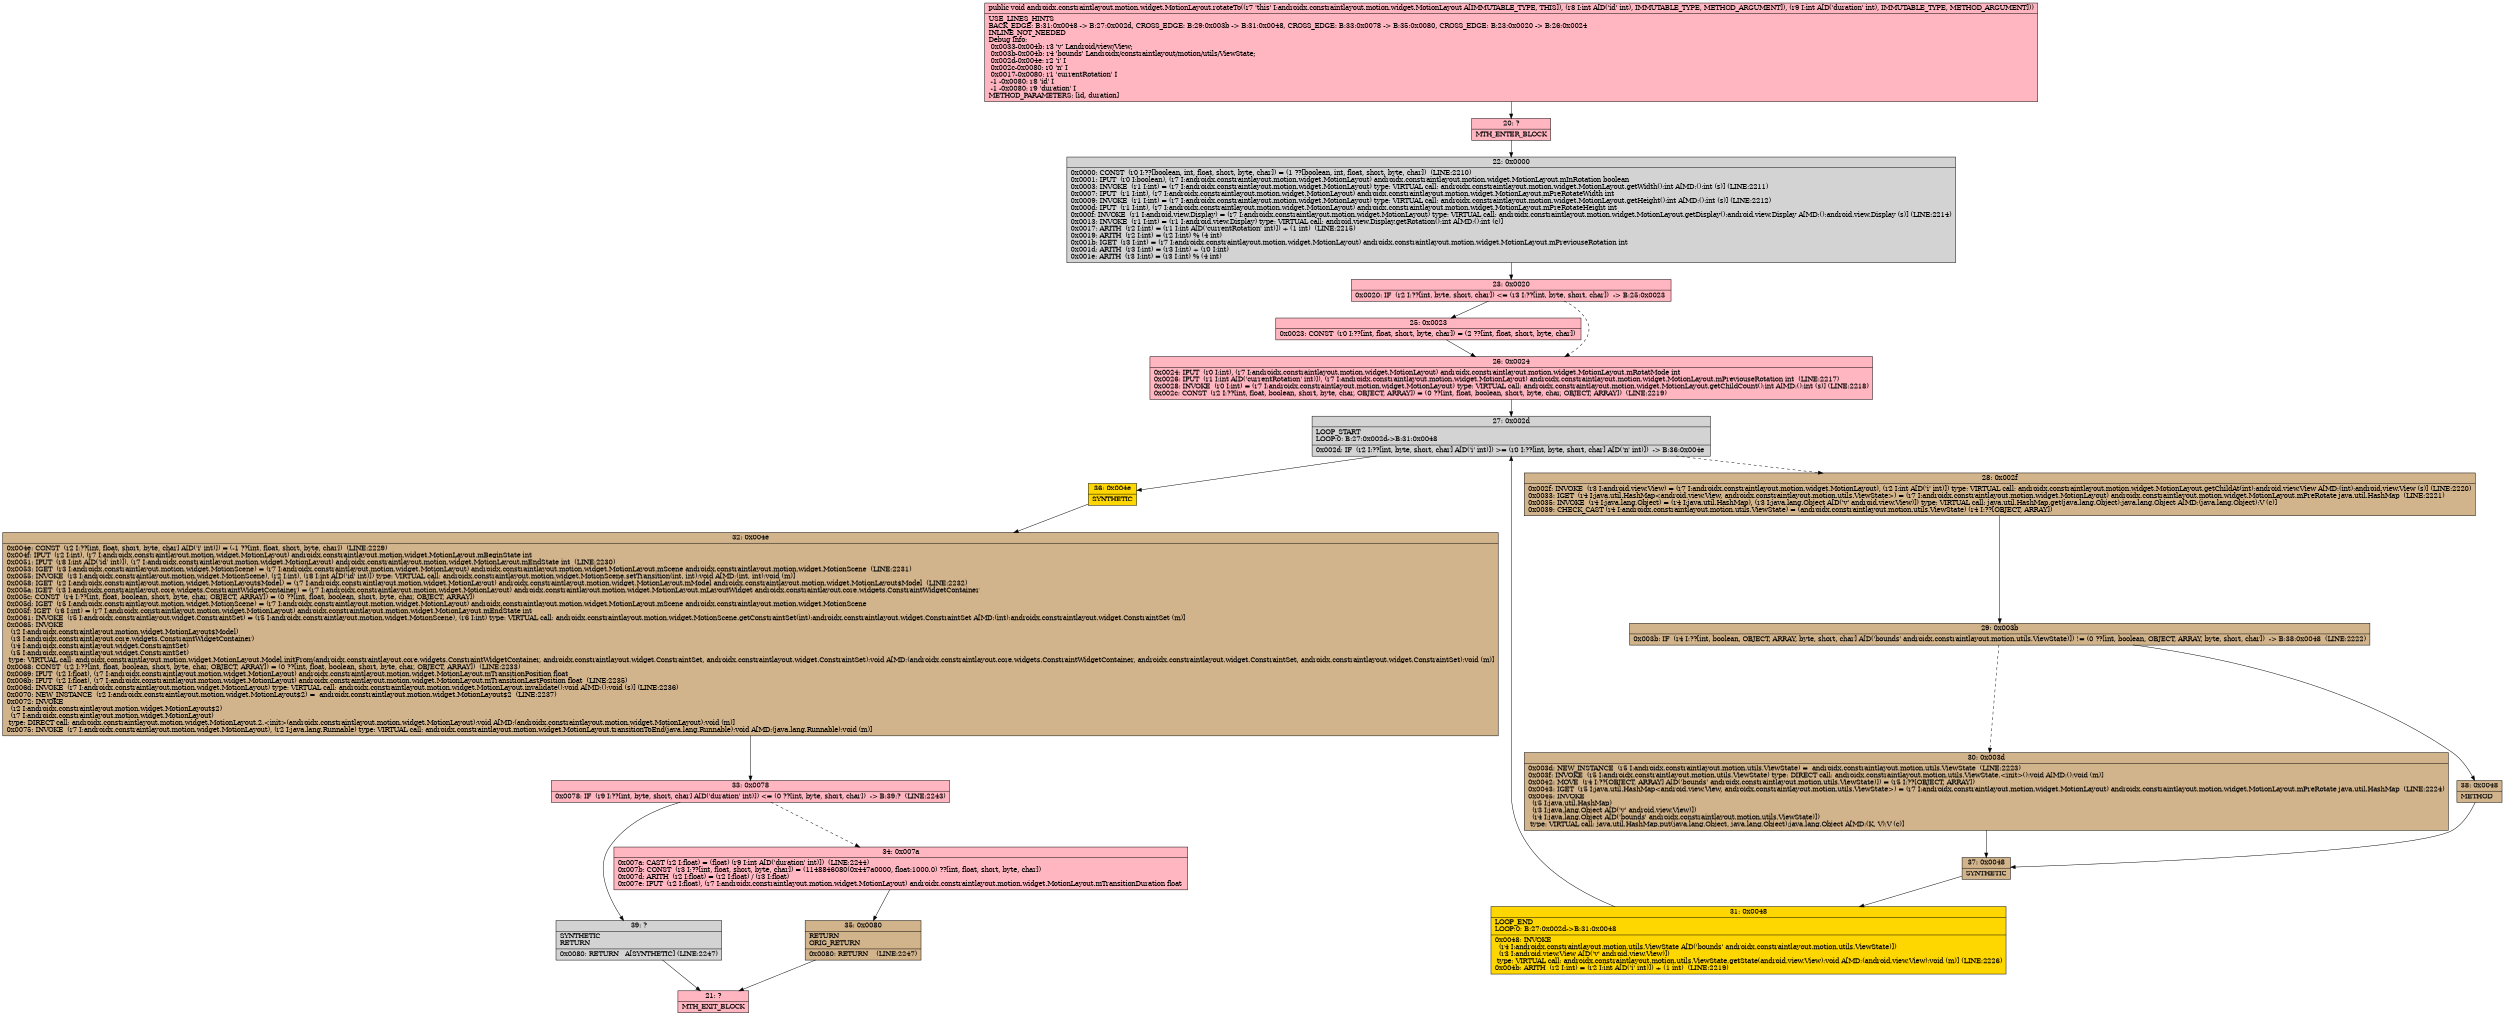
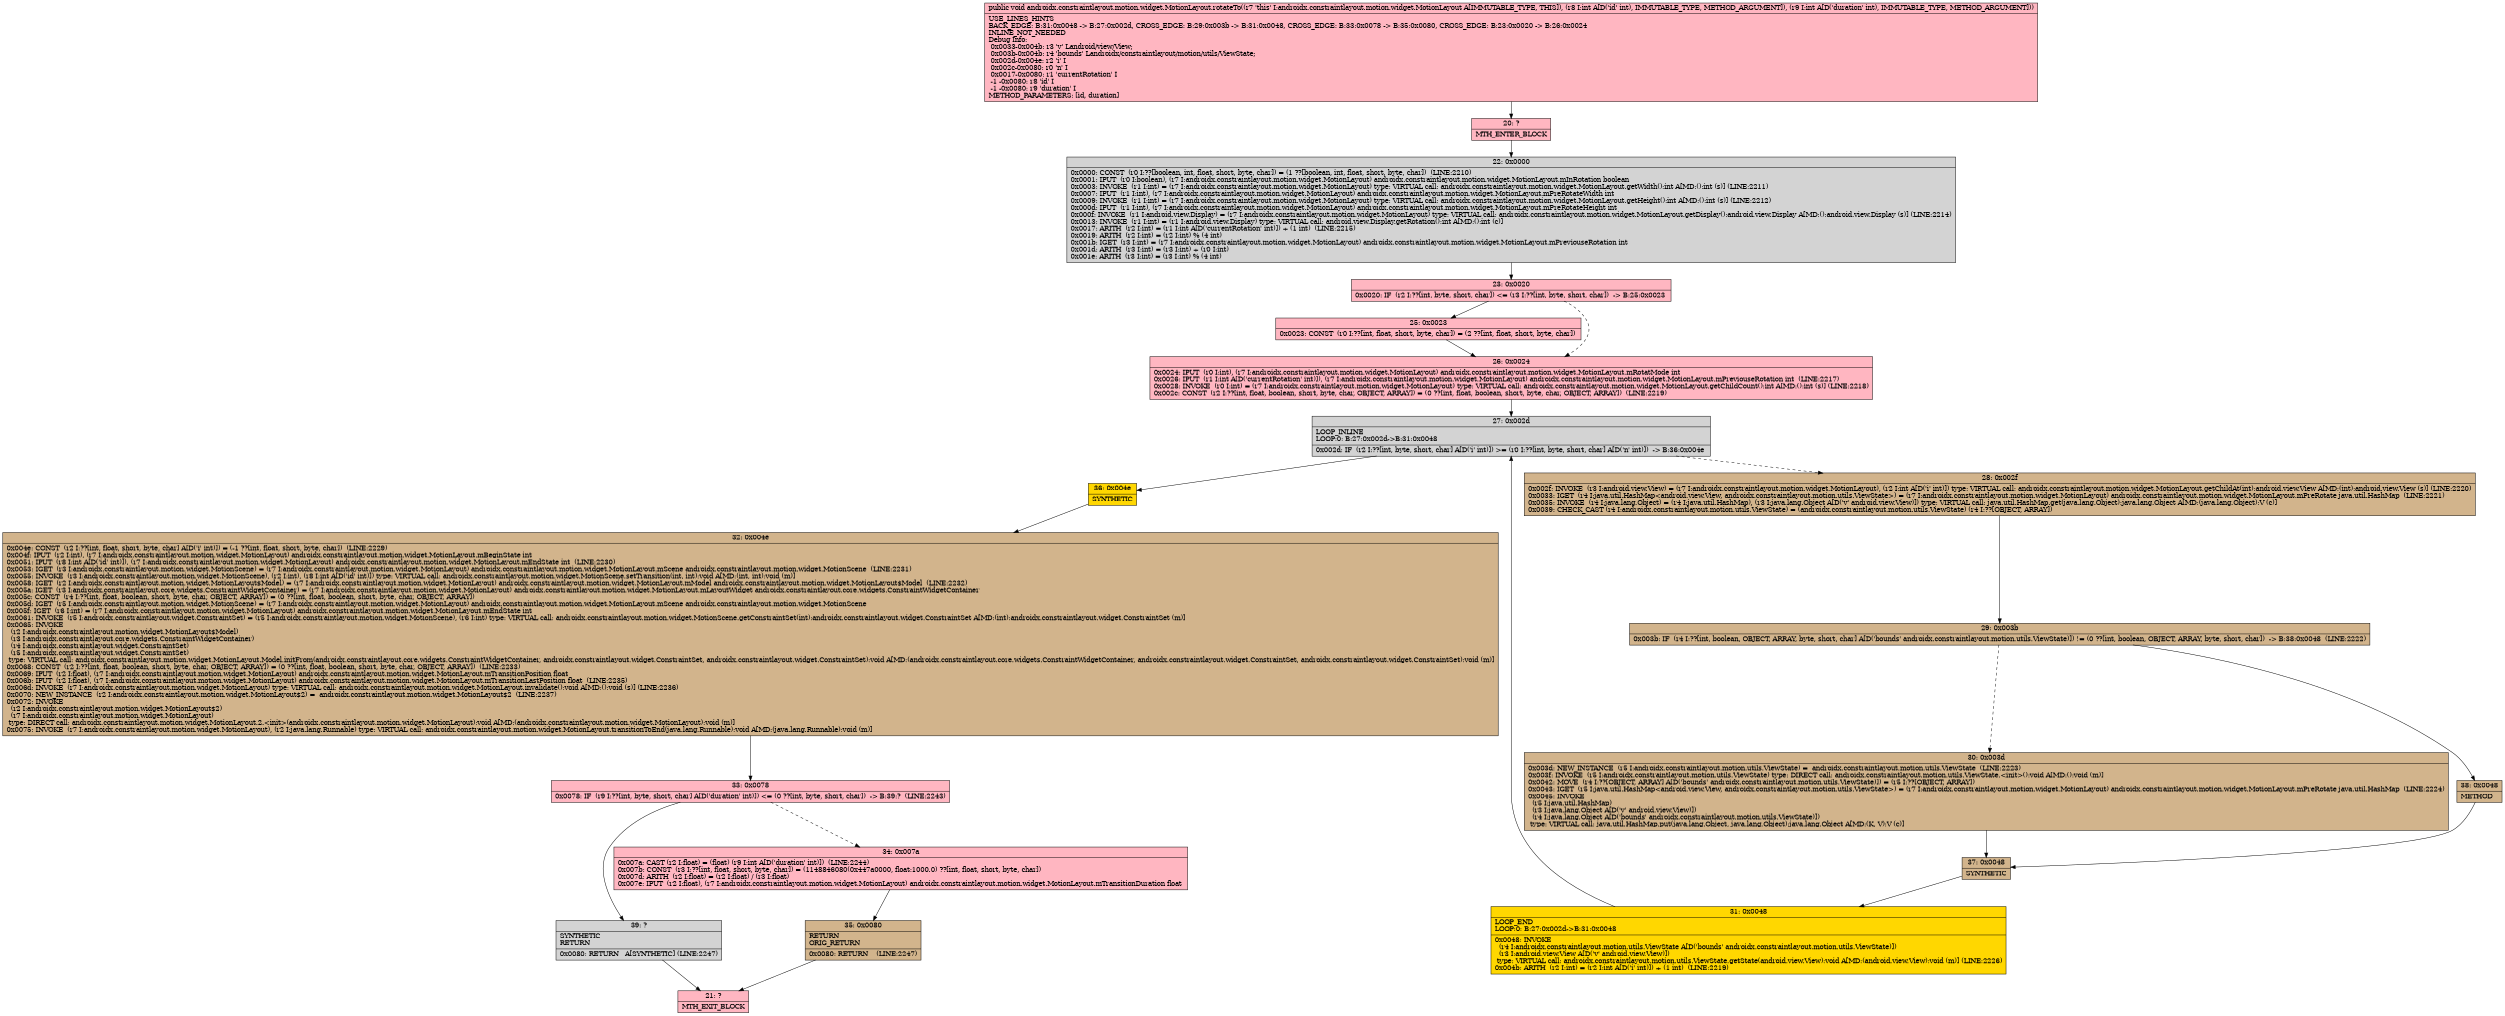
(1338, 432) -> (1340, 432)
